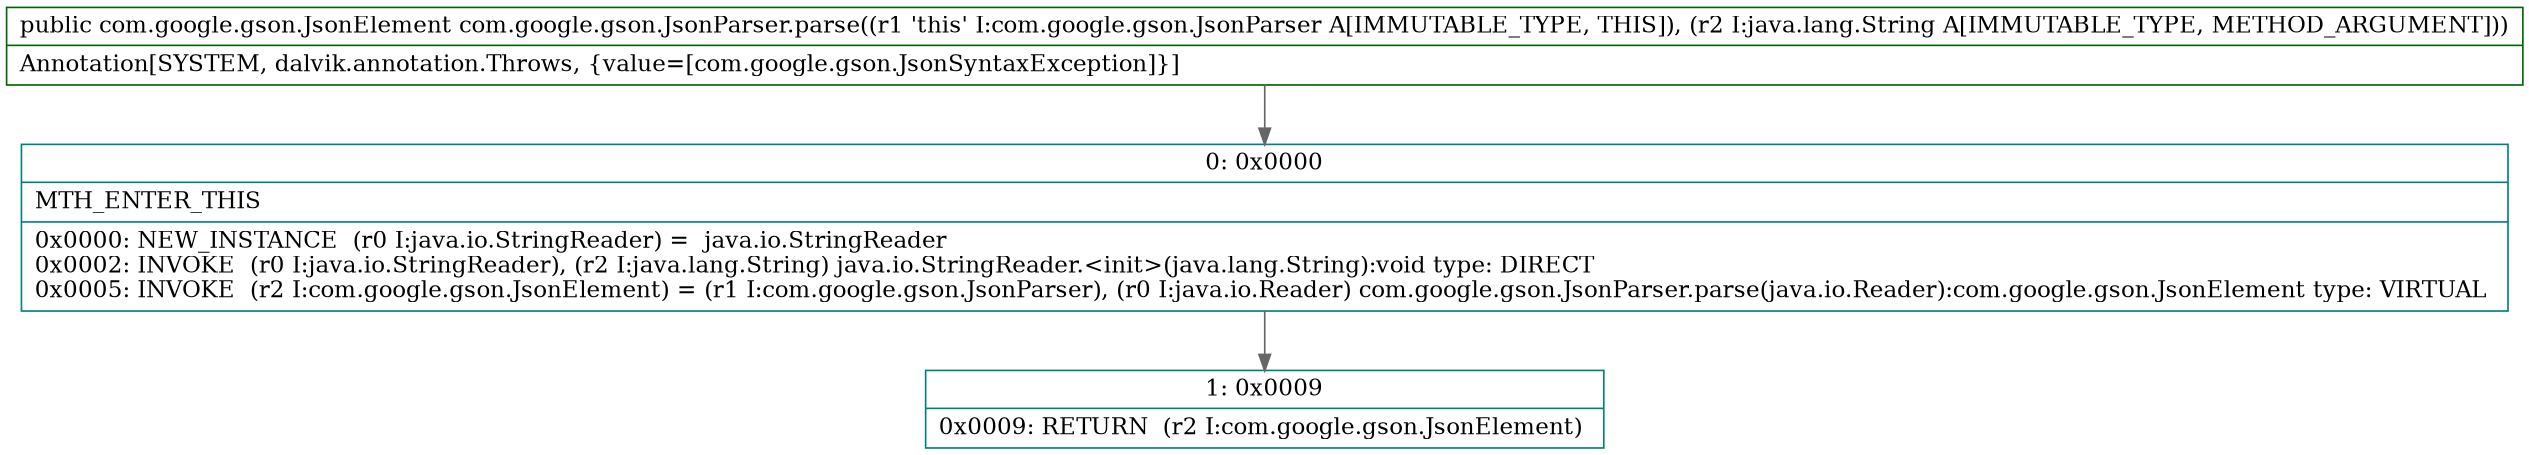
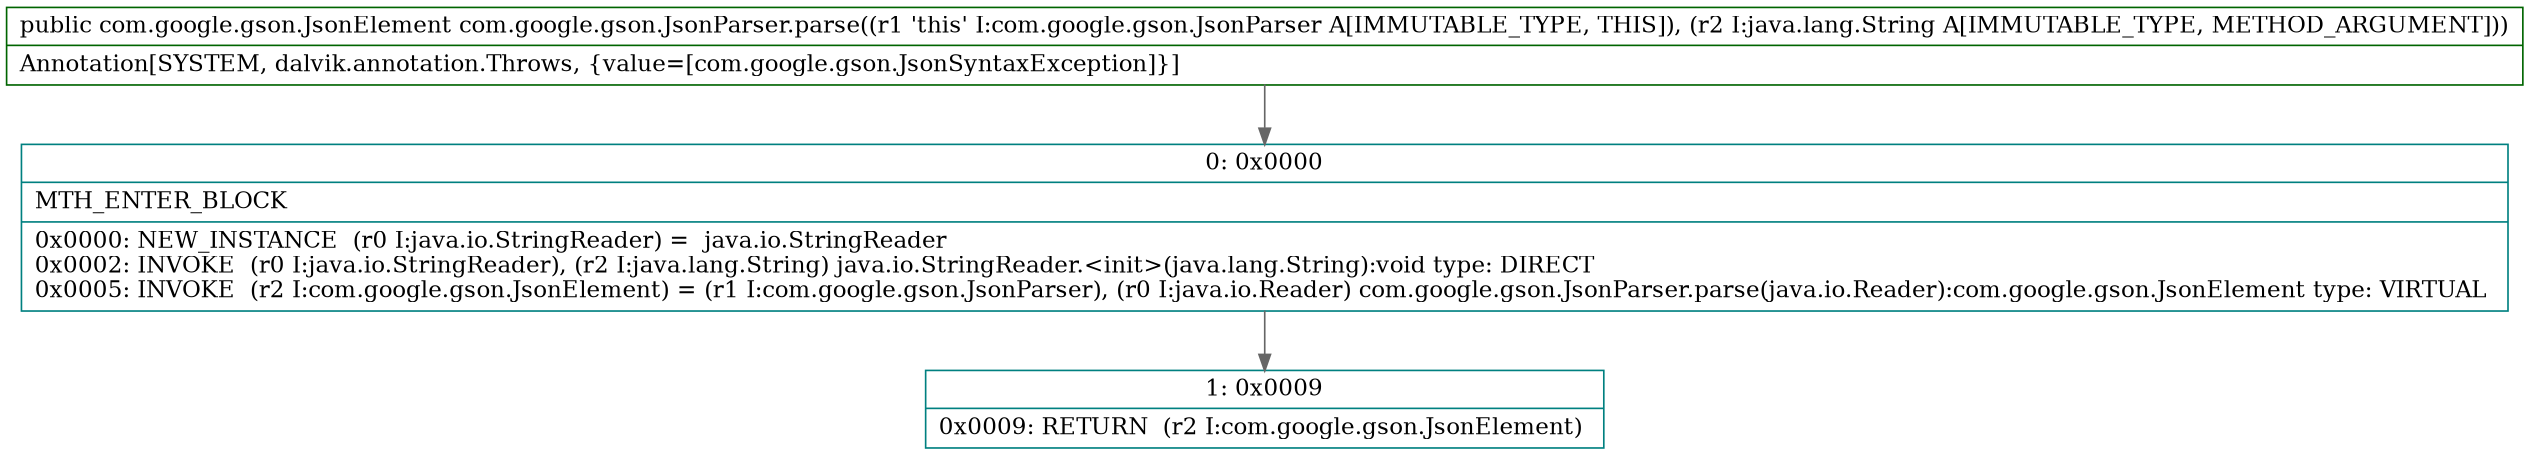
(148, 201) -> (162, 201)
